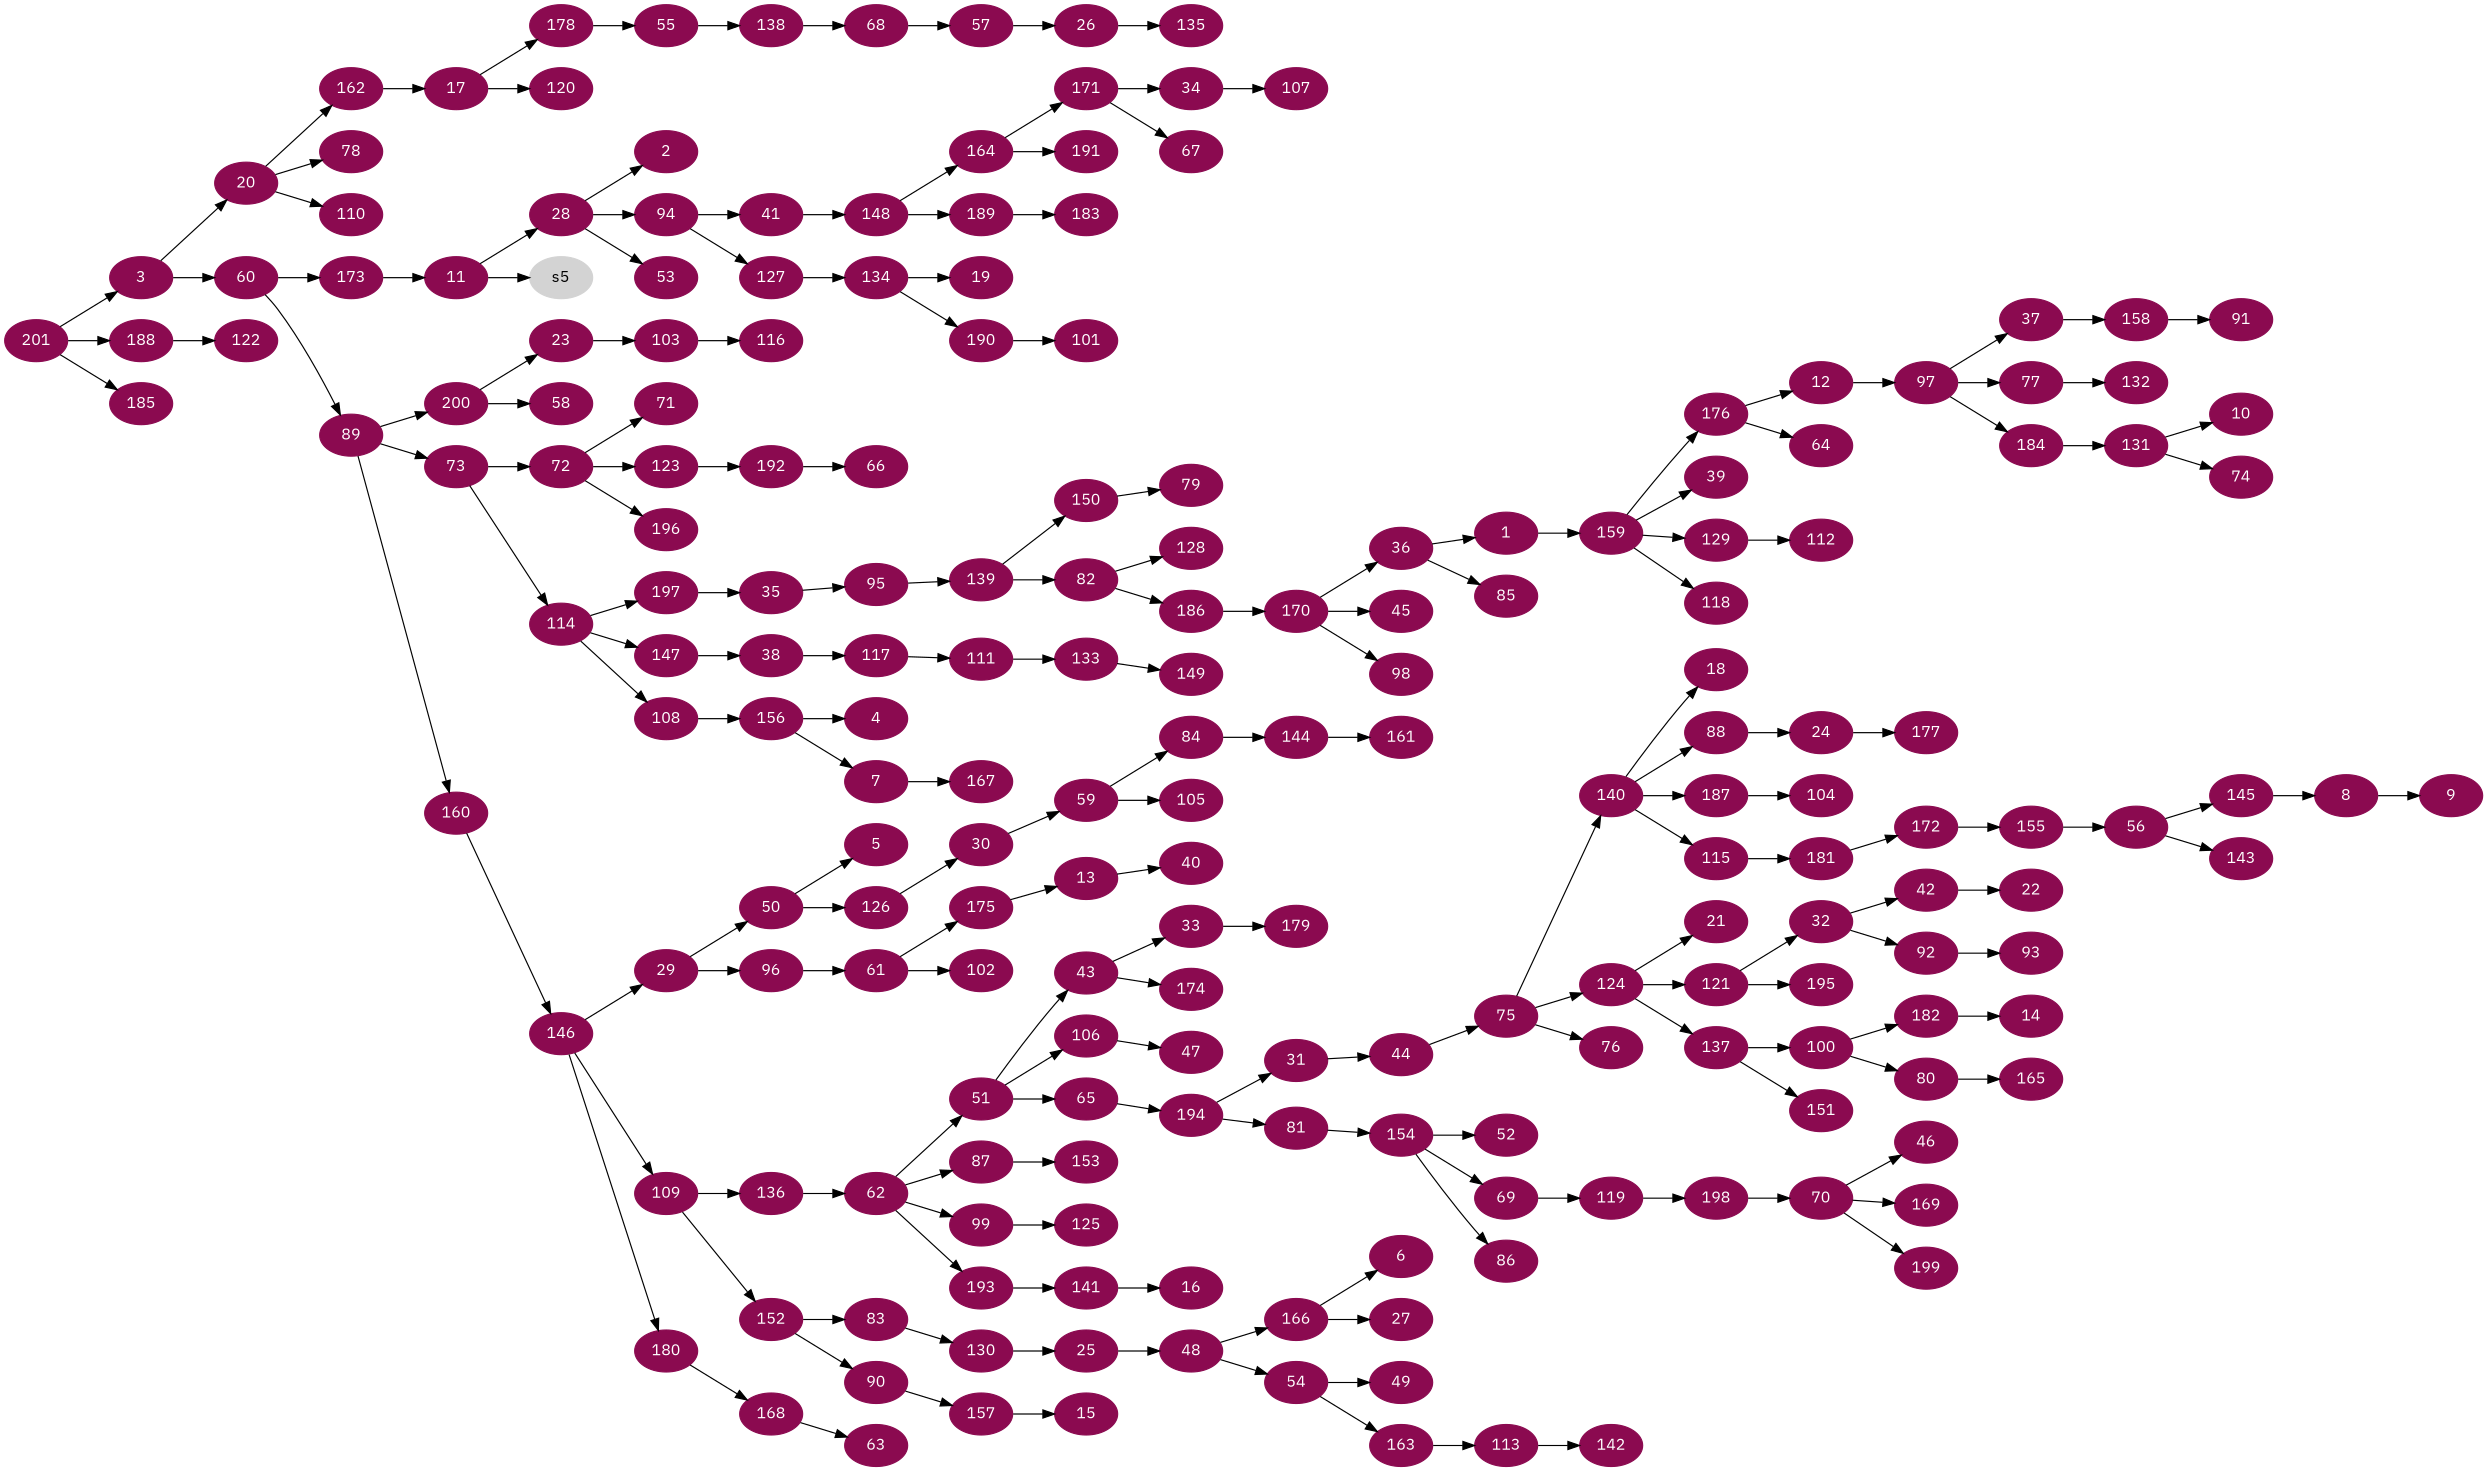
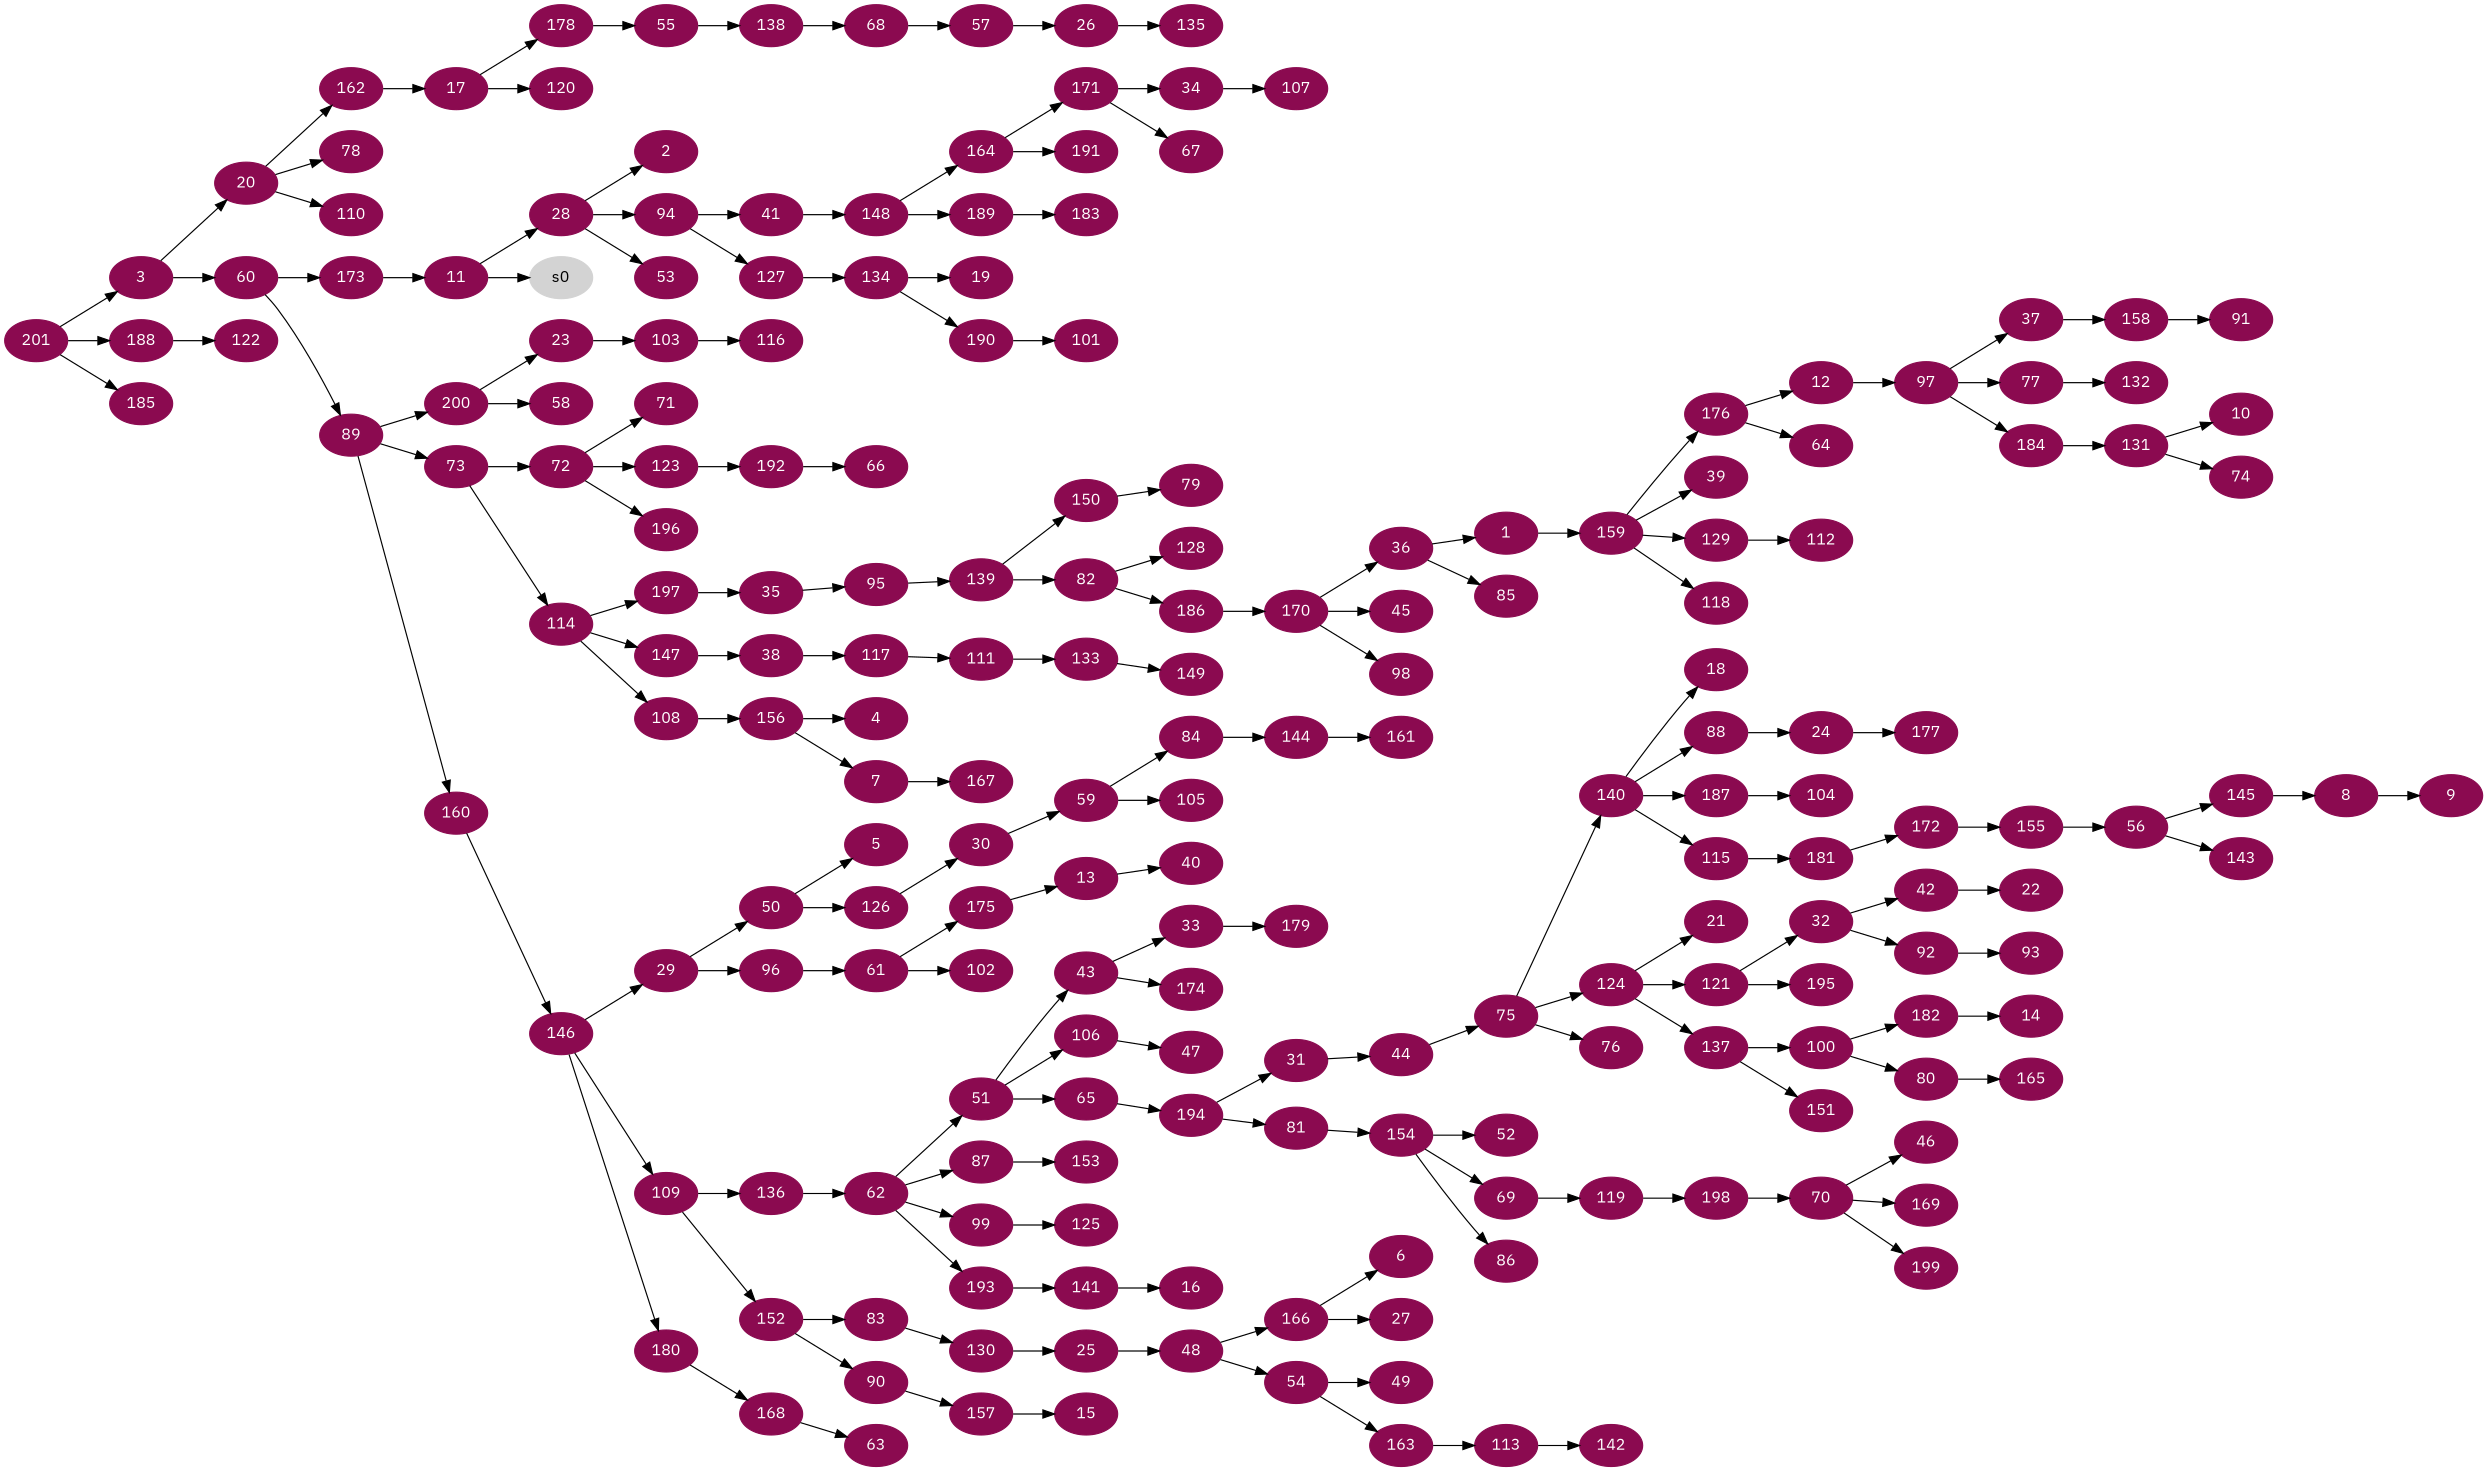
(561, 278) -> (561, 278)
